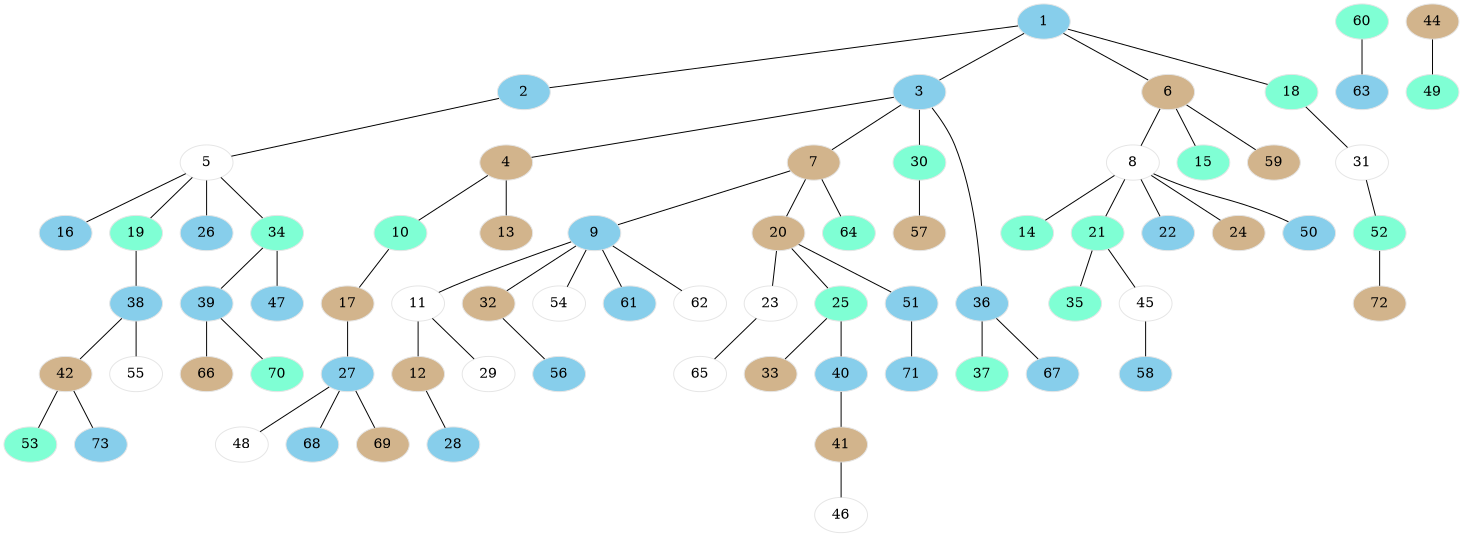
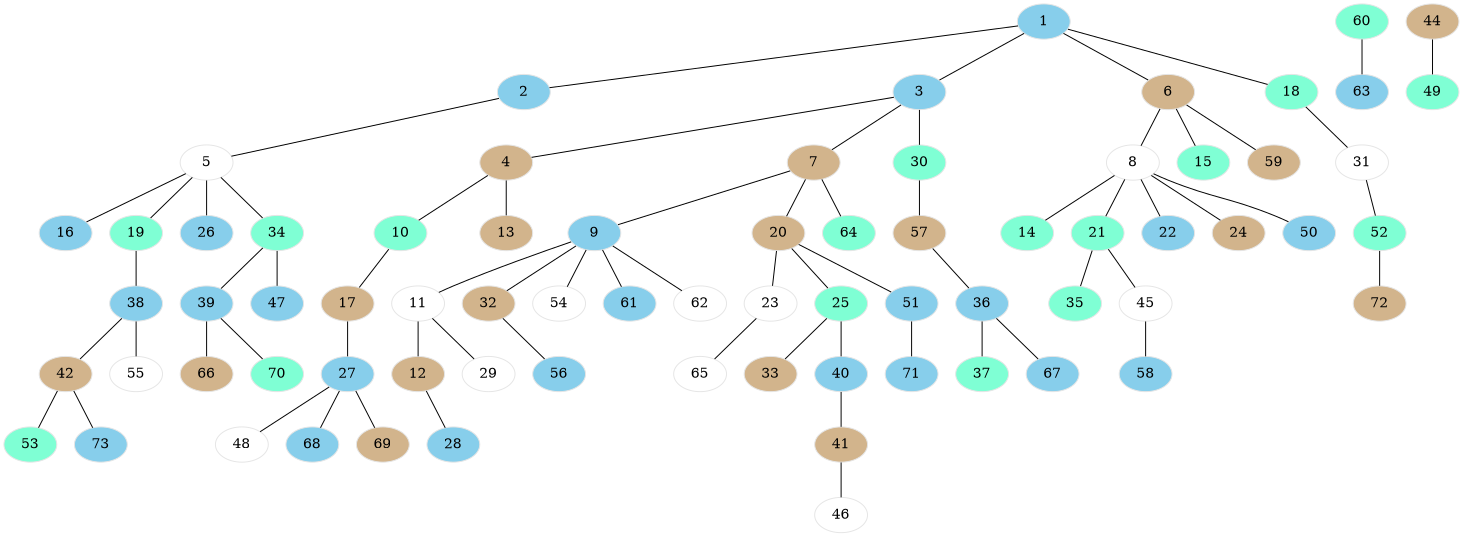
(969, 193) -> (951, 268)
